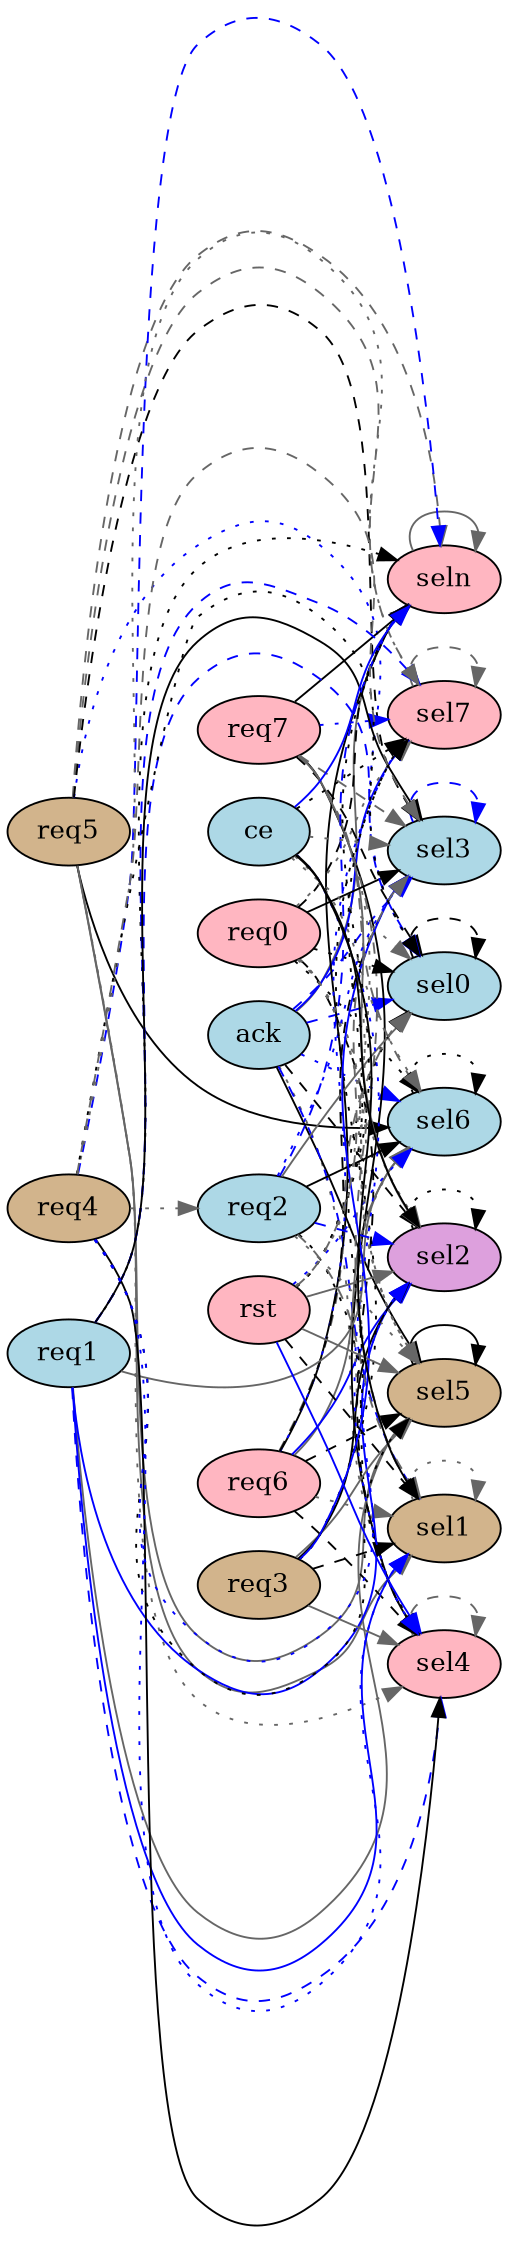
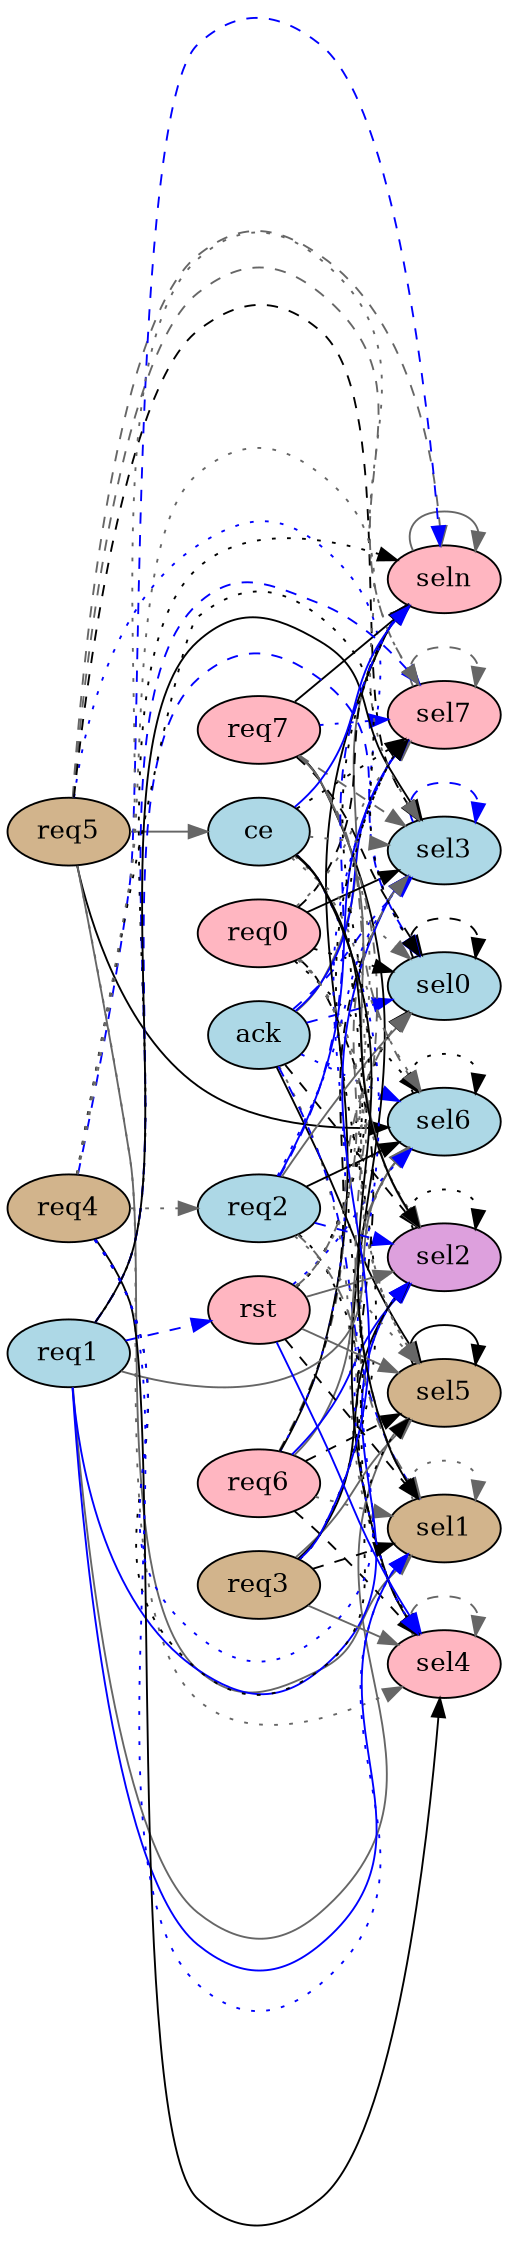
(161, 547) -> (161, 547)
none -> (343, 966)
(142, 1433) -> (161, 832)
(152, 1899) -> (159, 1333)
